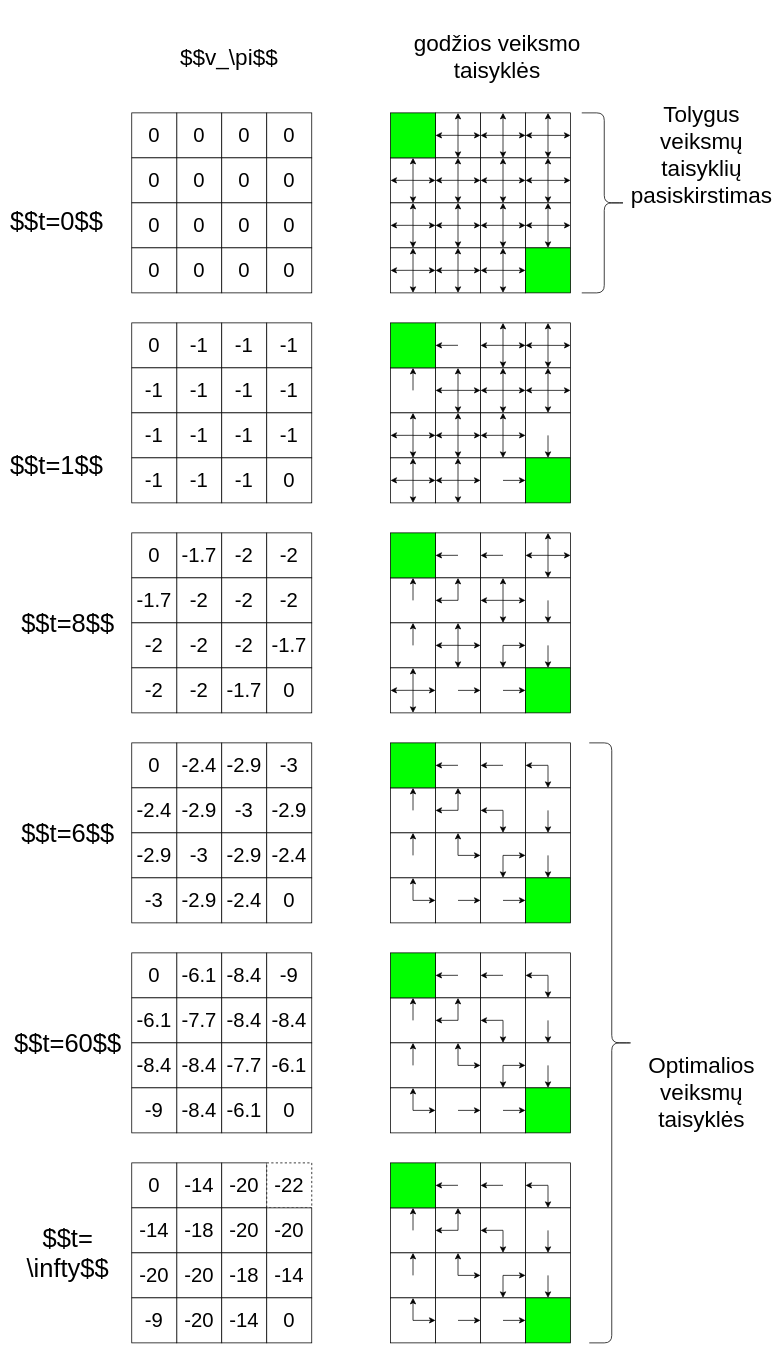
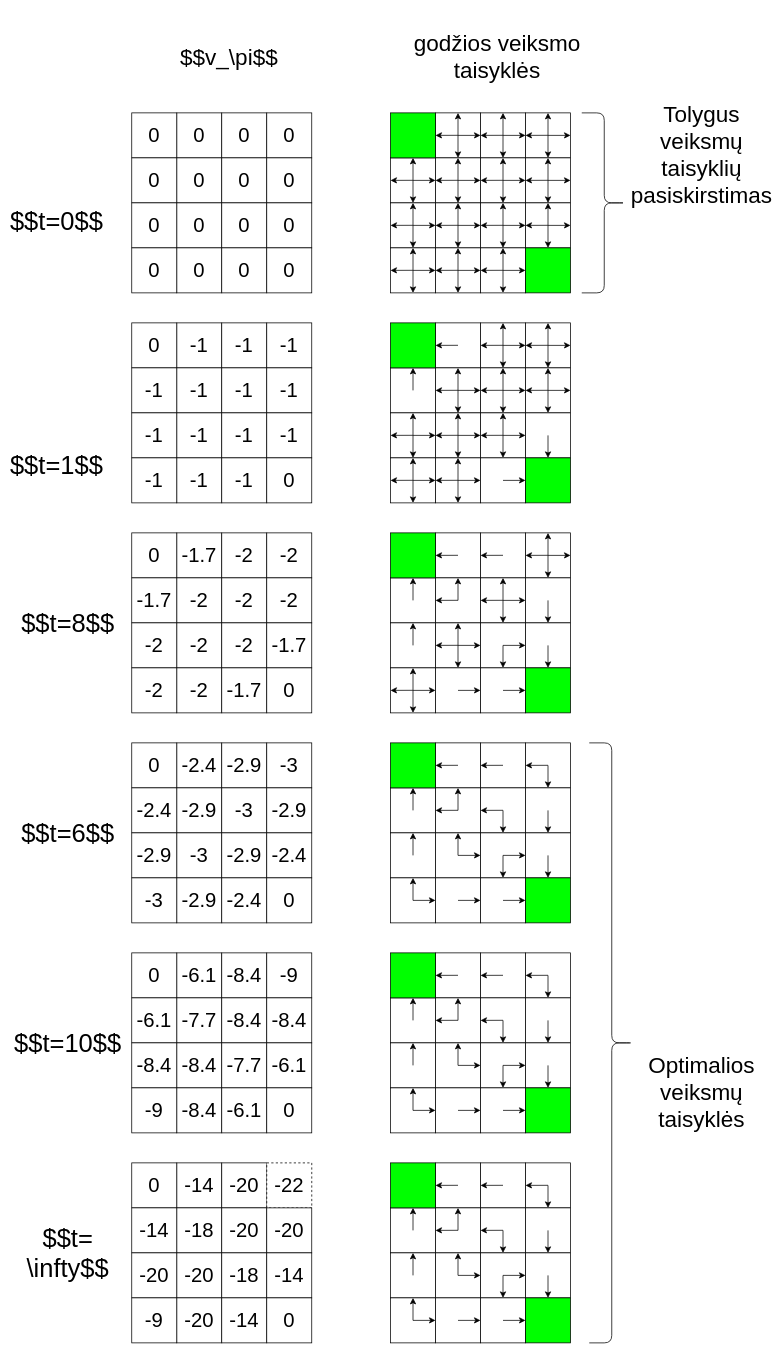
(68, 1043) -> (68, 1043)
